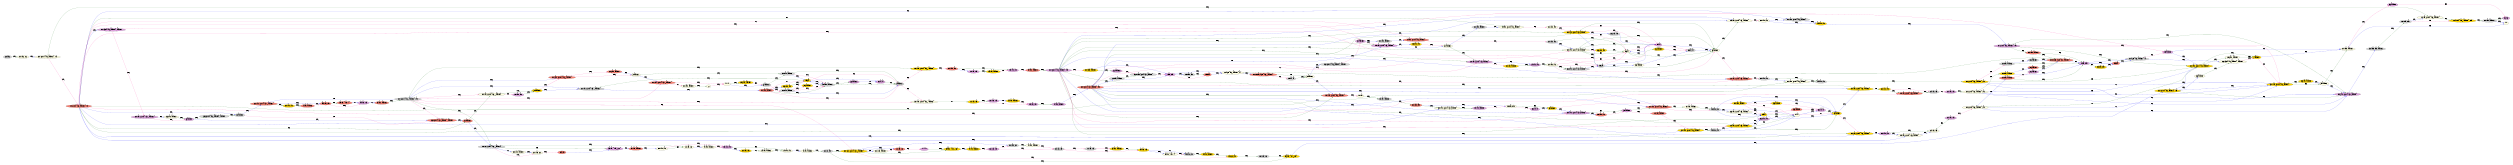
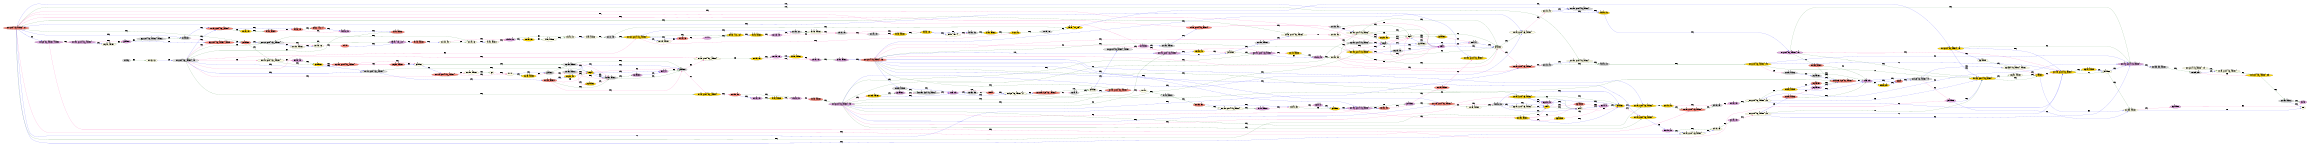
(31, 57) -> (164, 60)
(63, 81) -> none
(1715, 130) -> none
